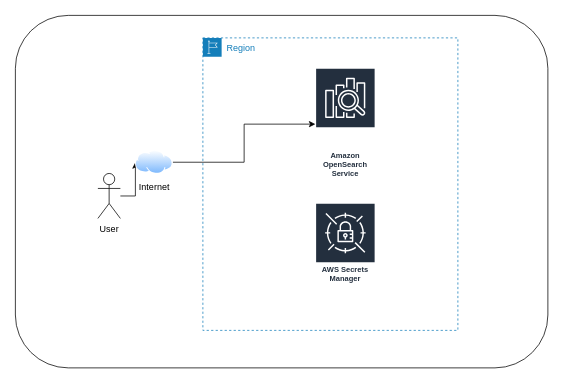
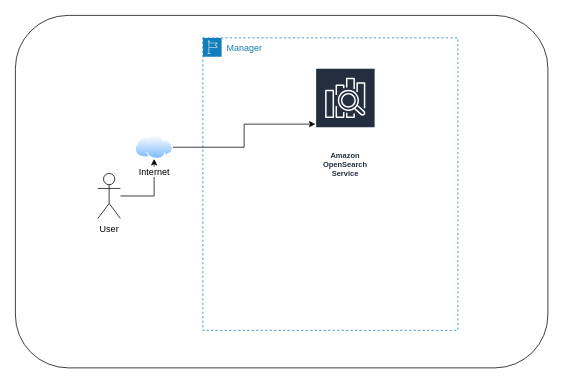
(241, 49) -> (245, 49)
(154, 162) -> (154, 147)
(345, 244) -> none
